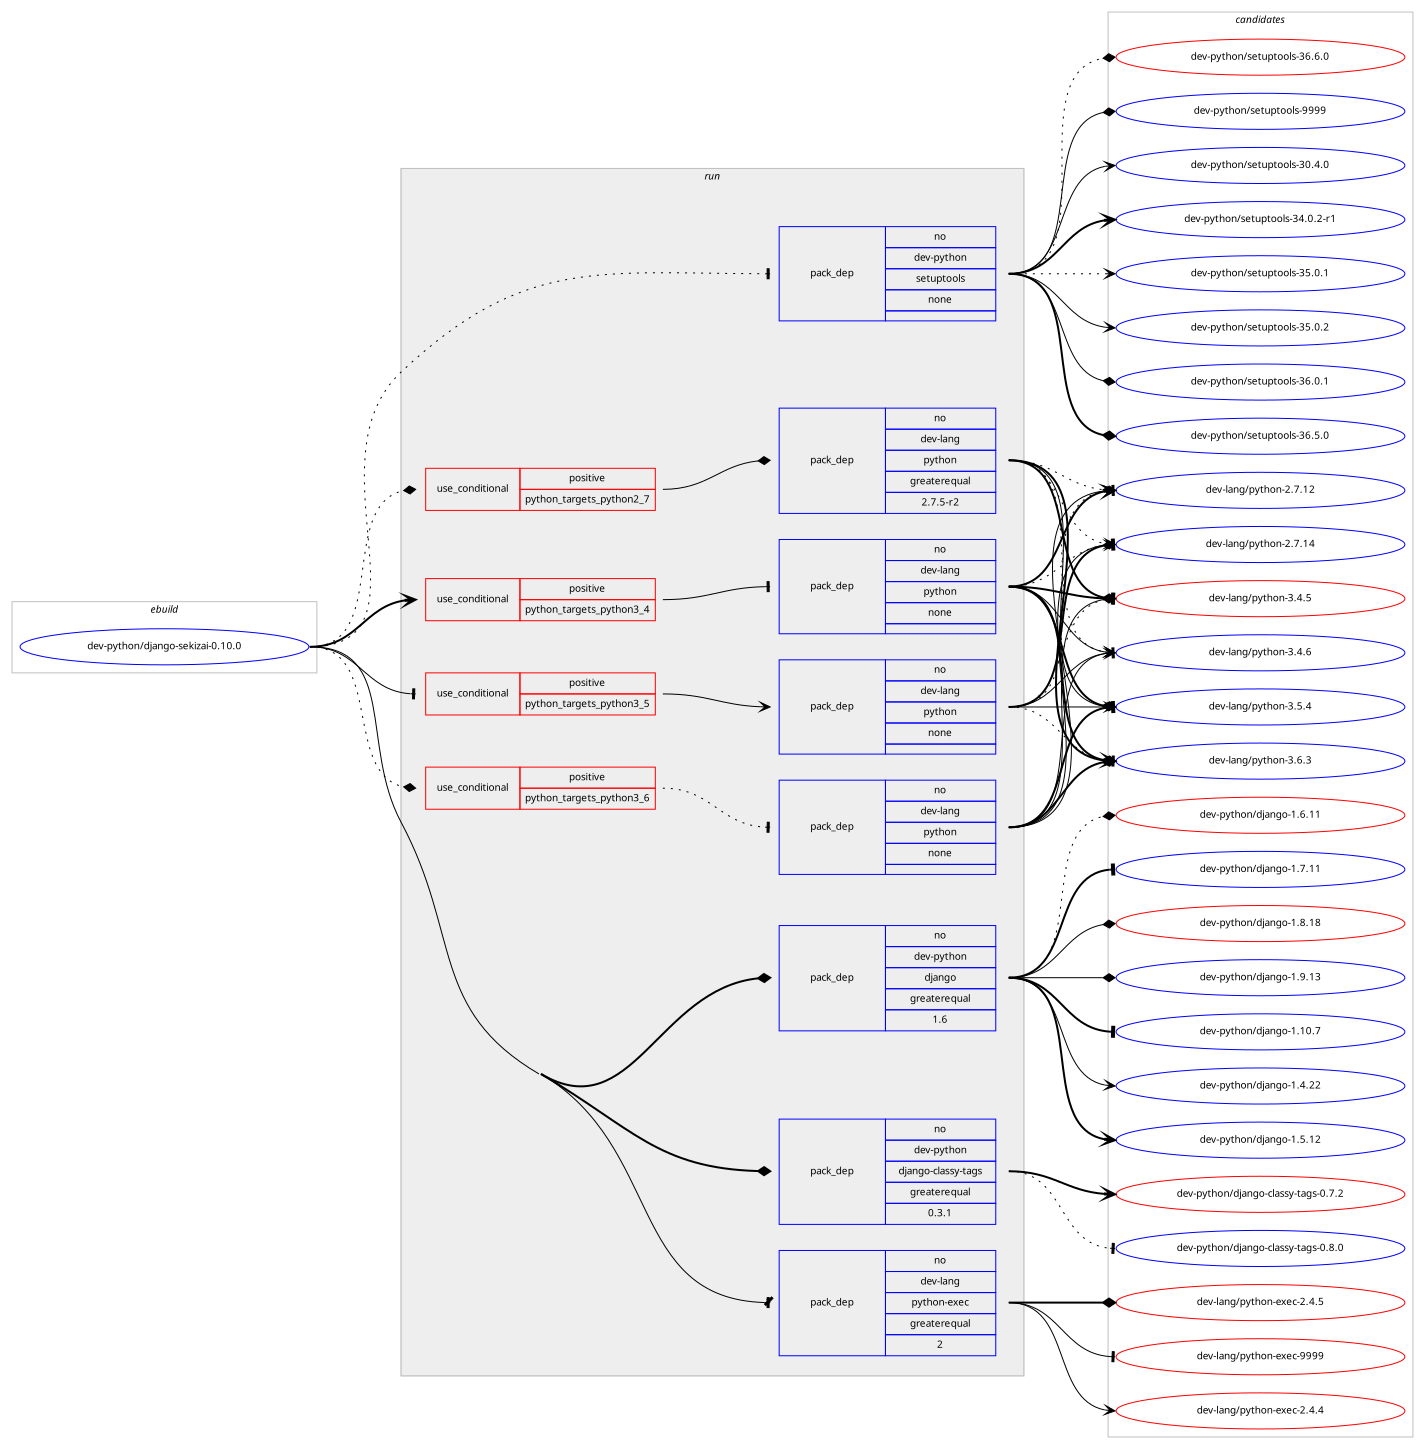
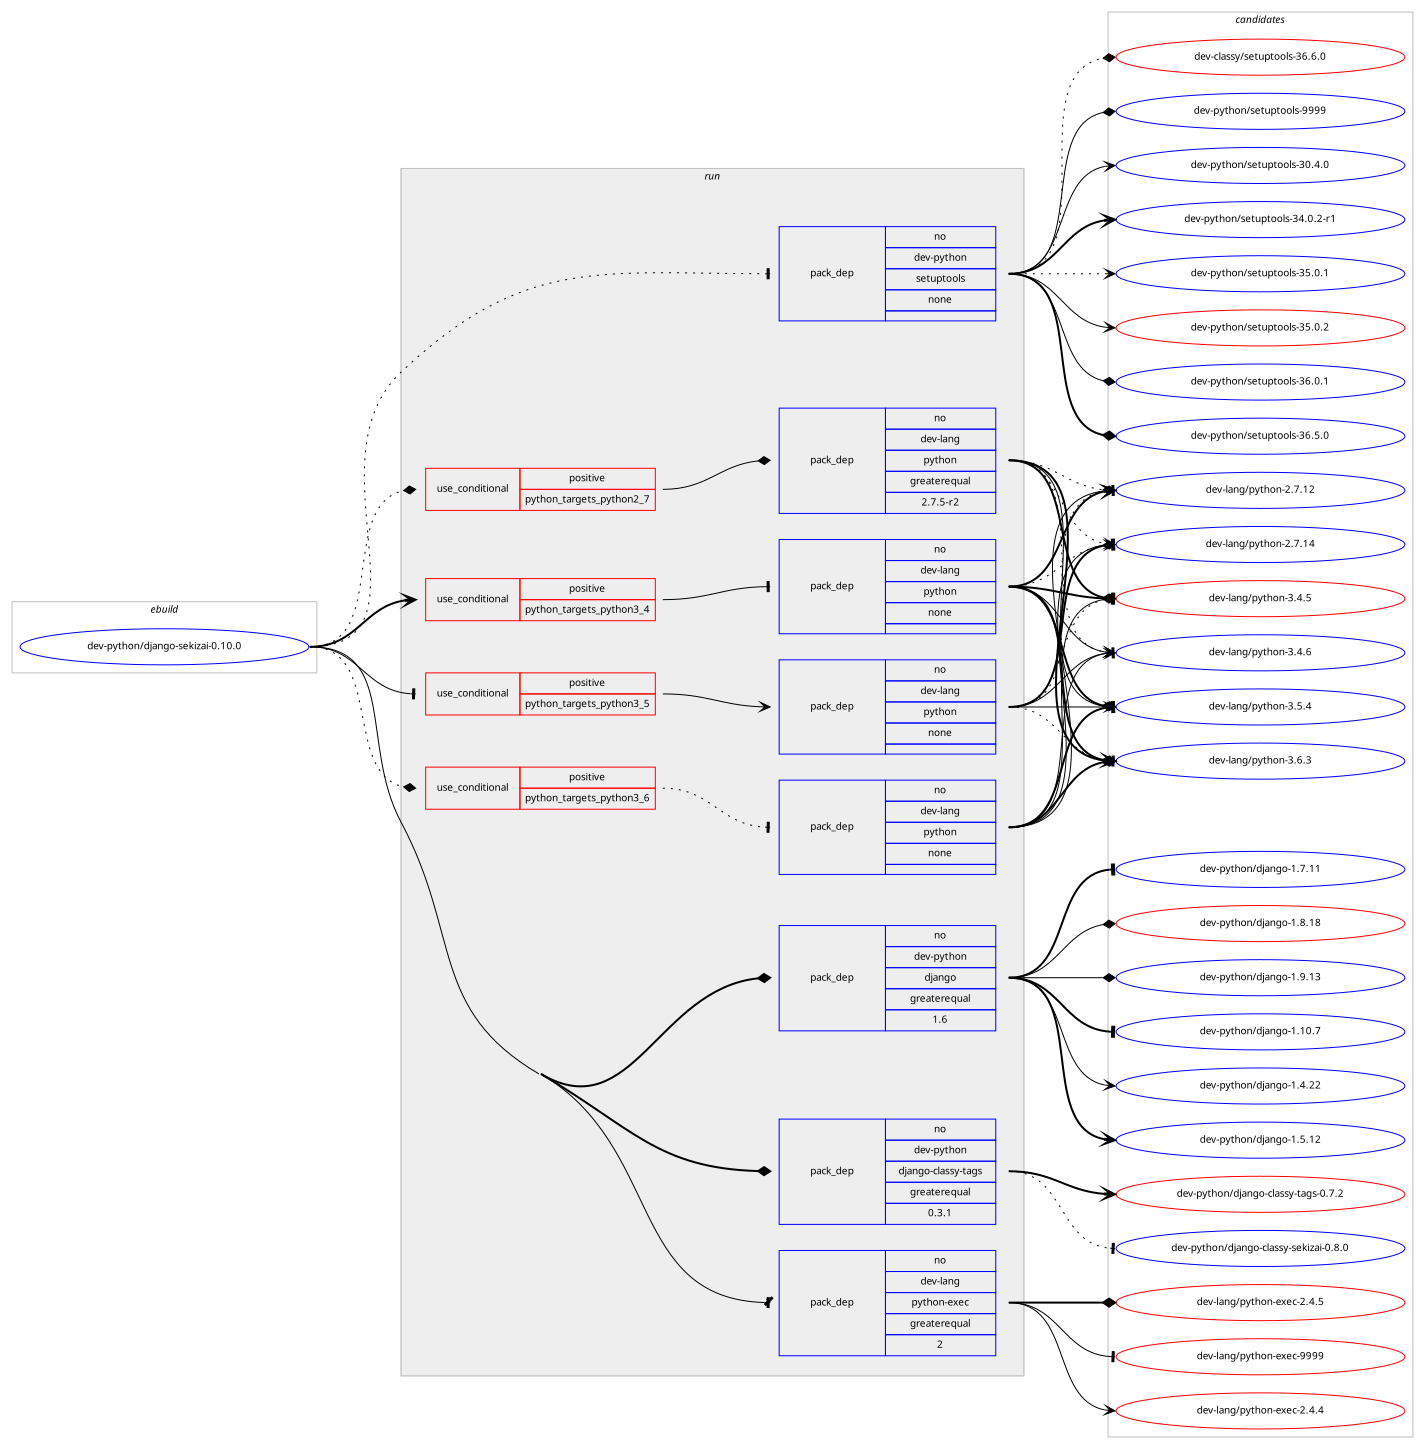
(1260, 57) -> (1260, 57)
(1260, 328) -> (1260, 328)
(1260, 815) -> none
(1260, 1248) -> (1260, 1248)
